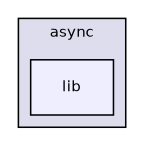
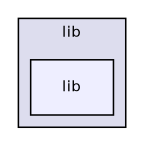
(72, 33) -> (72, 33)
